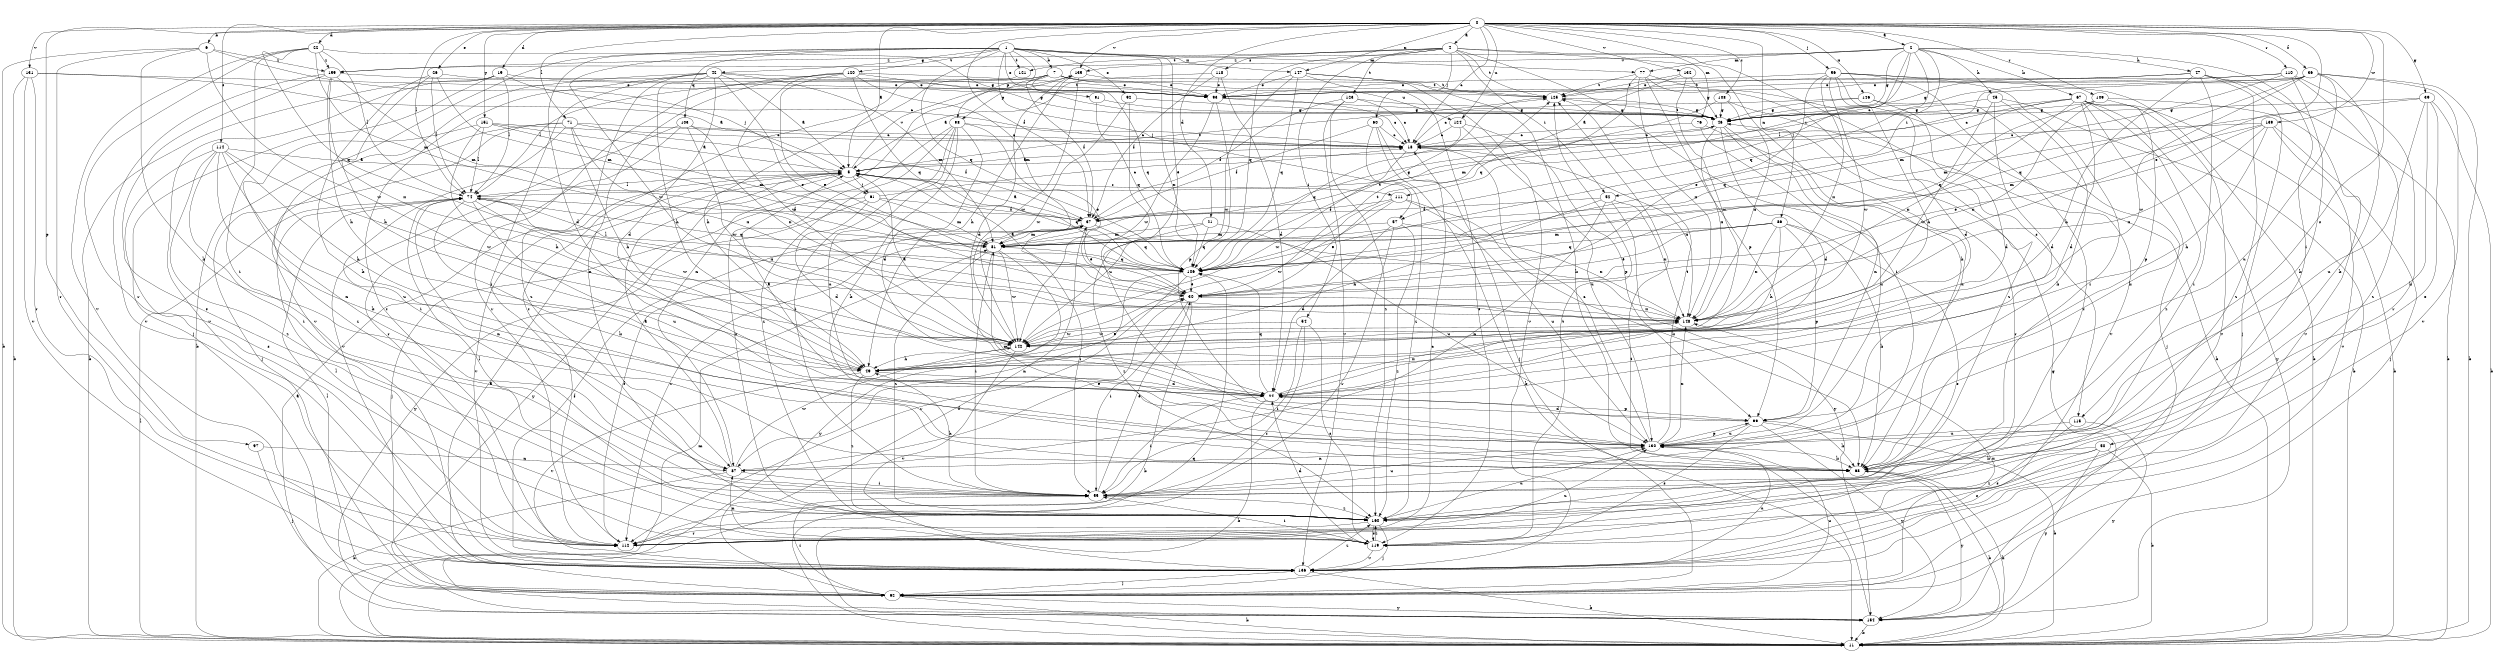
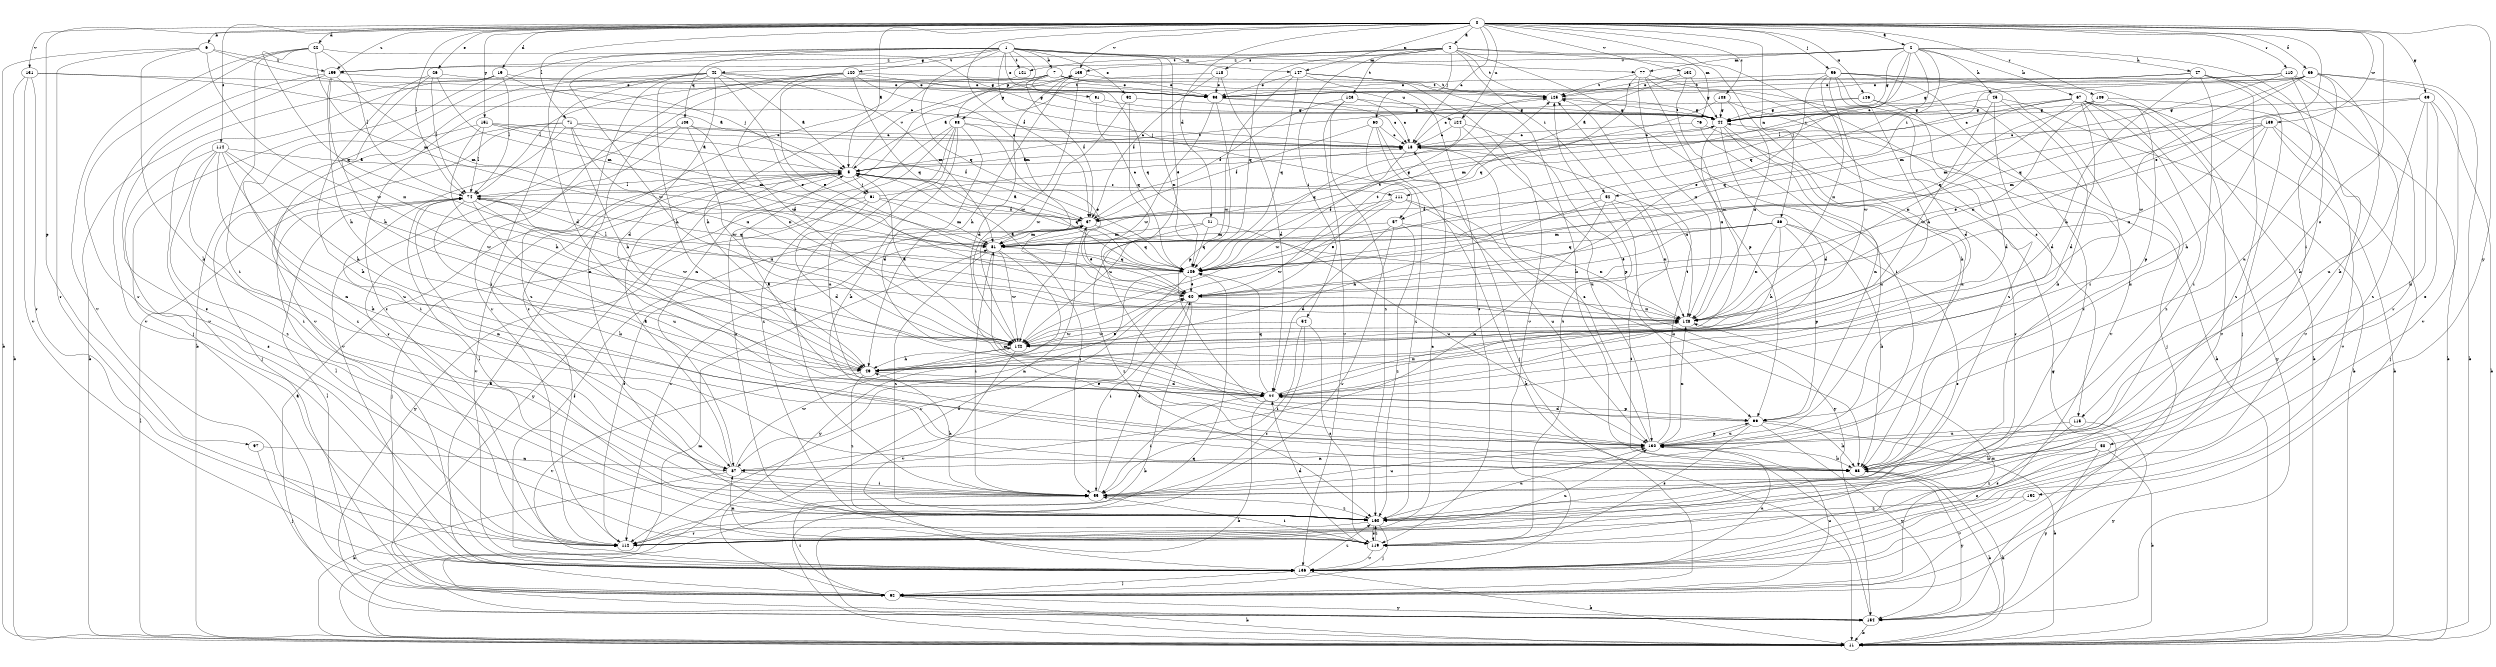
(323, 59) -> (900, 26)
(1720, 123) -> (1720, 123)
none -> (2031, 496)
